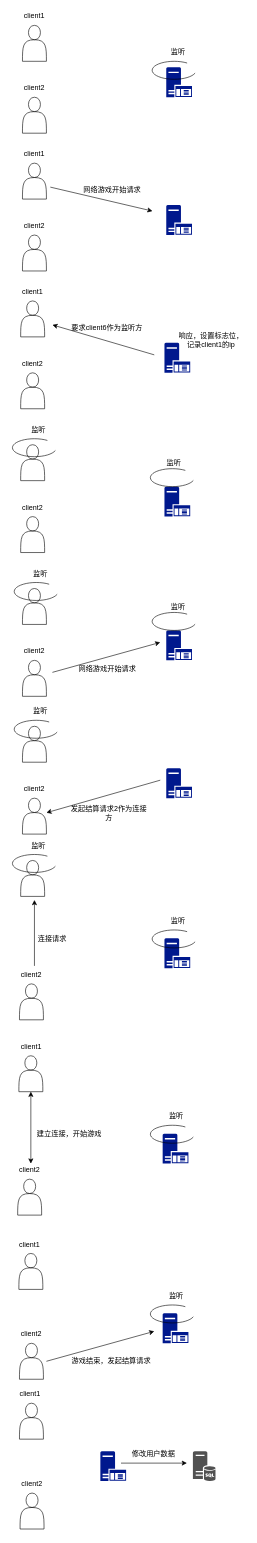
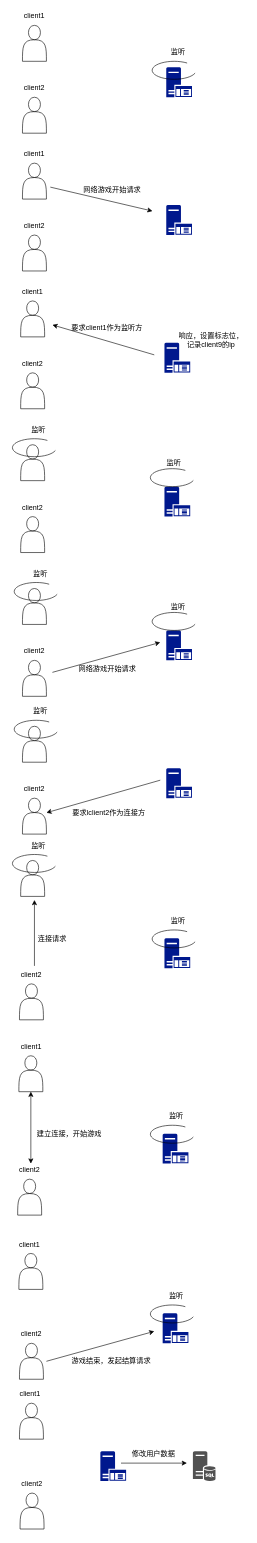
(107, 327) -> (107, 327)
(212, 339) -> (212, 339)
(109, 813) -> (109, 813)
